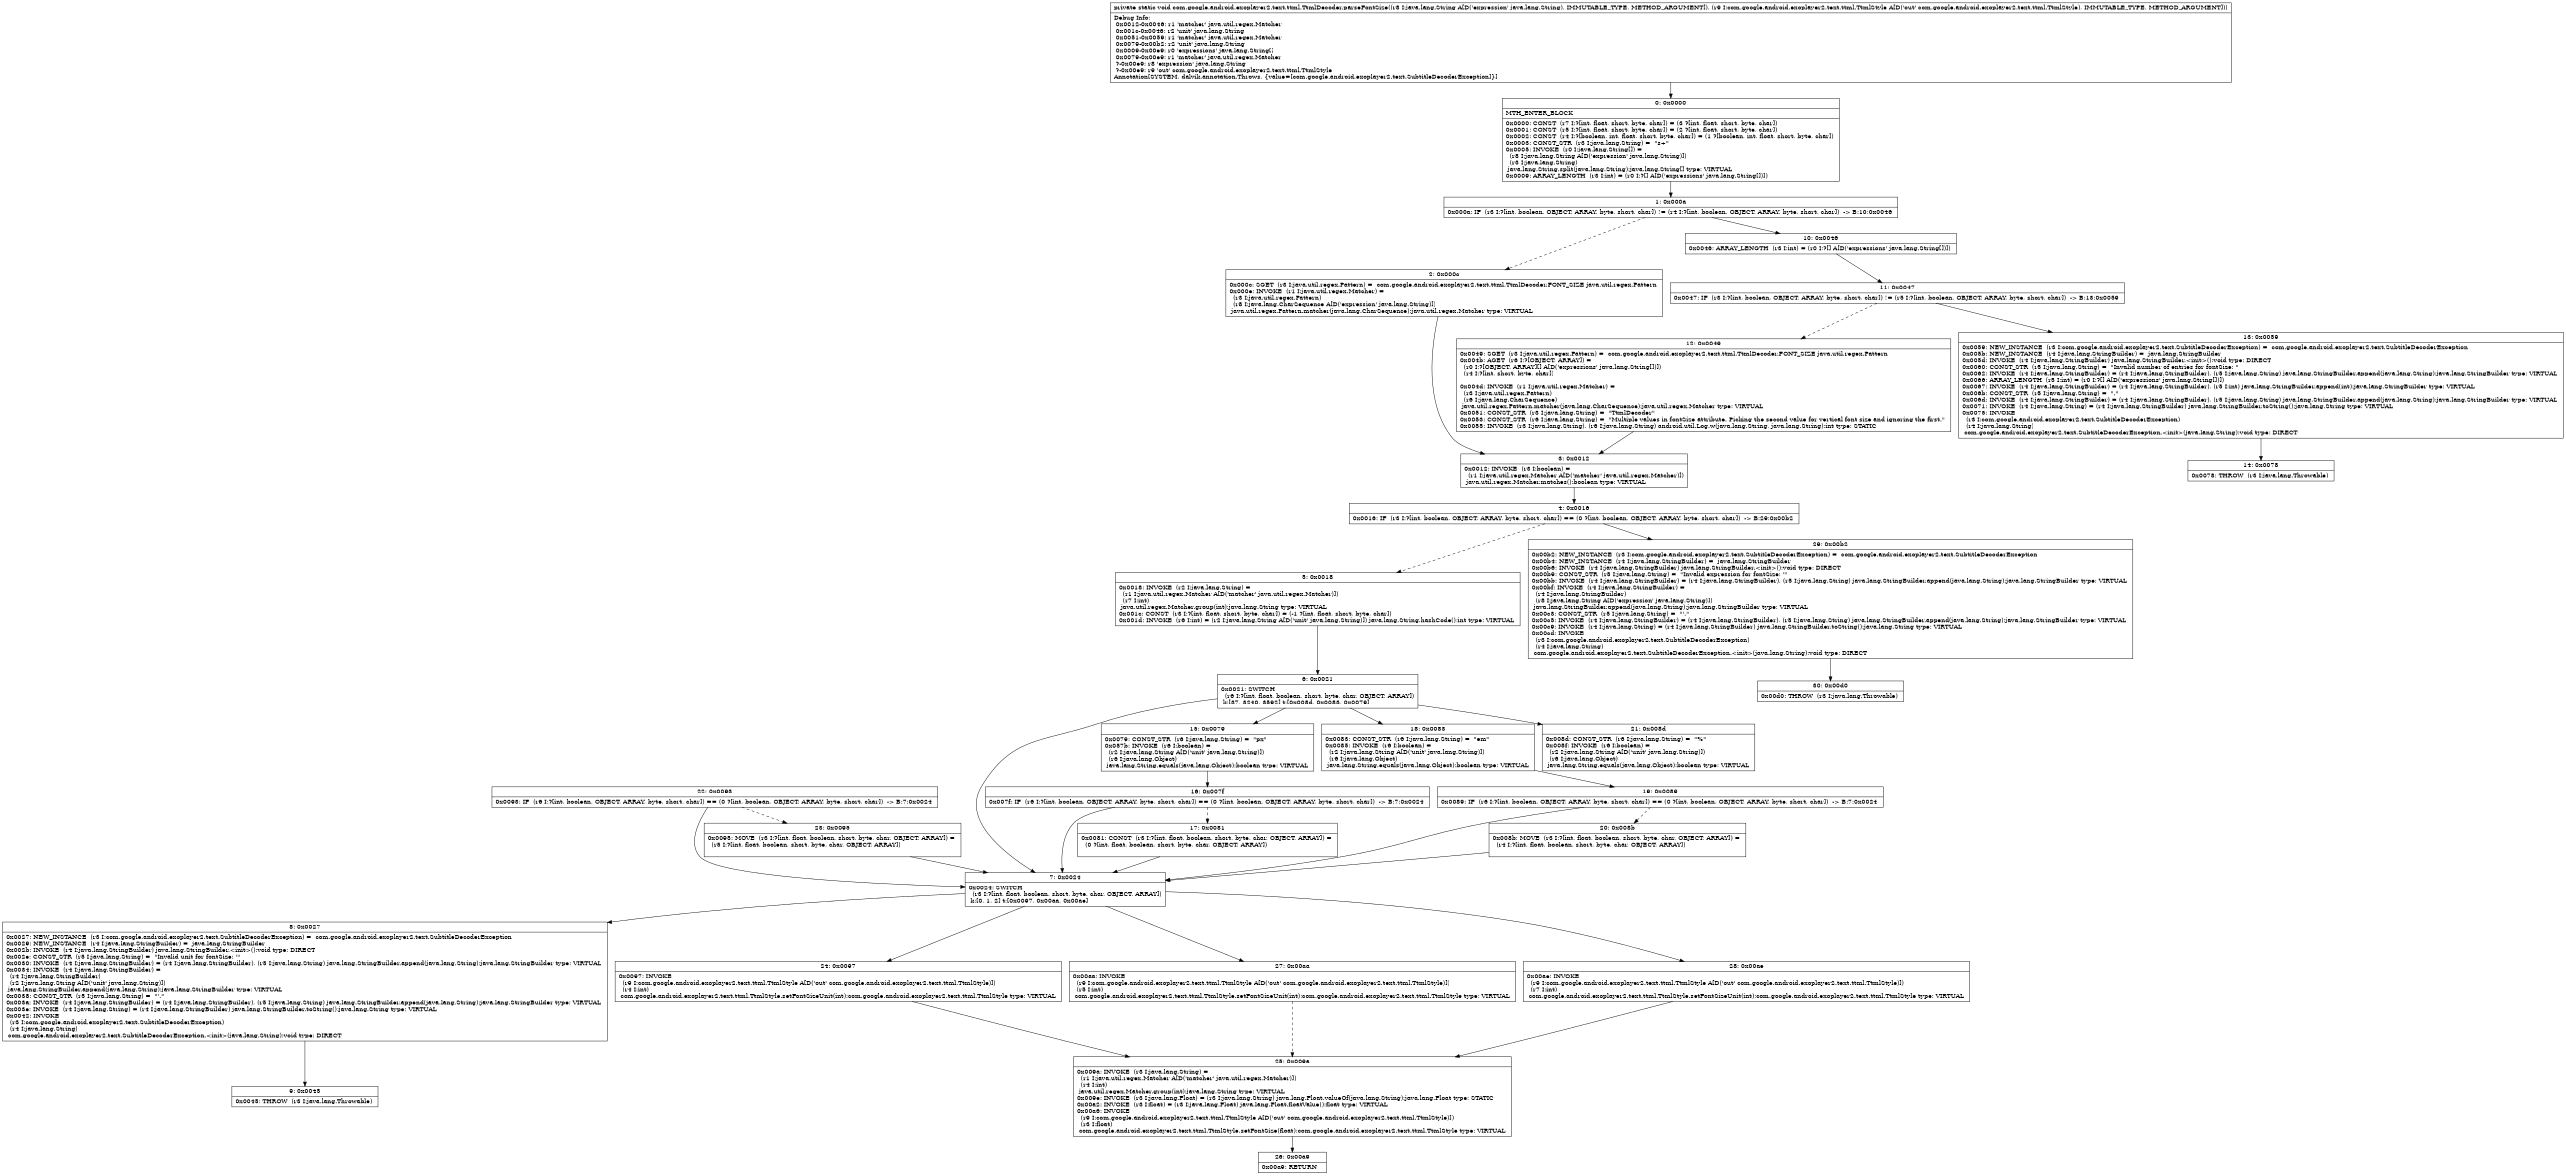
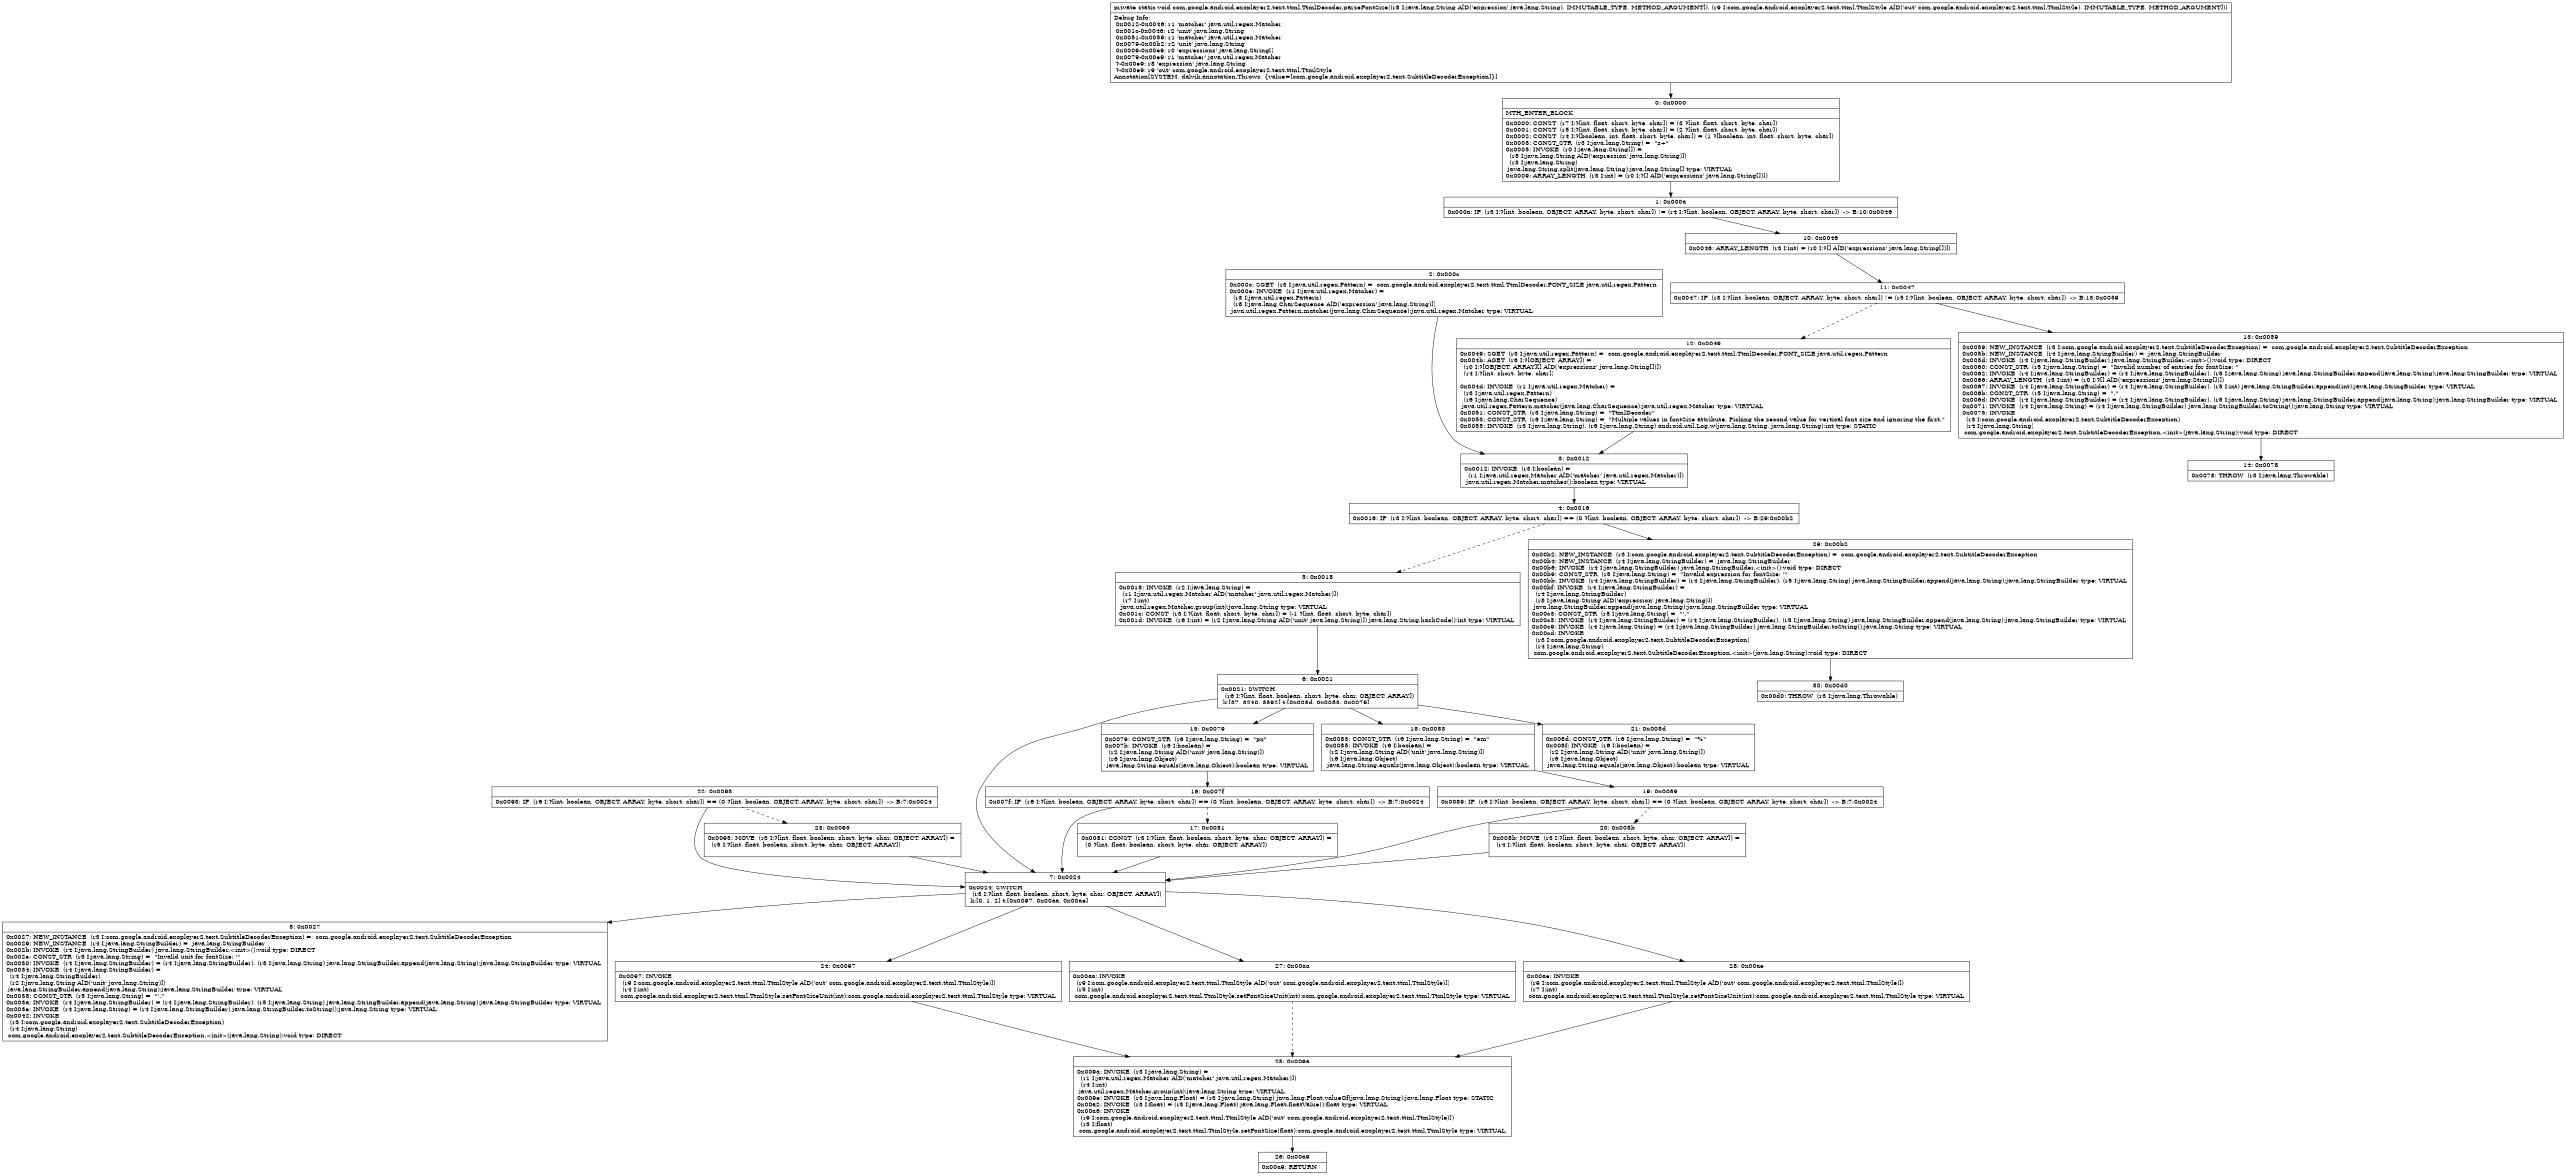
(1577, 243) -> none
(1159, 746) -> (1159, 746)
(305, 1097) -> none
